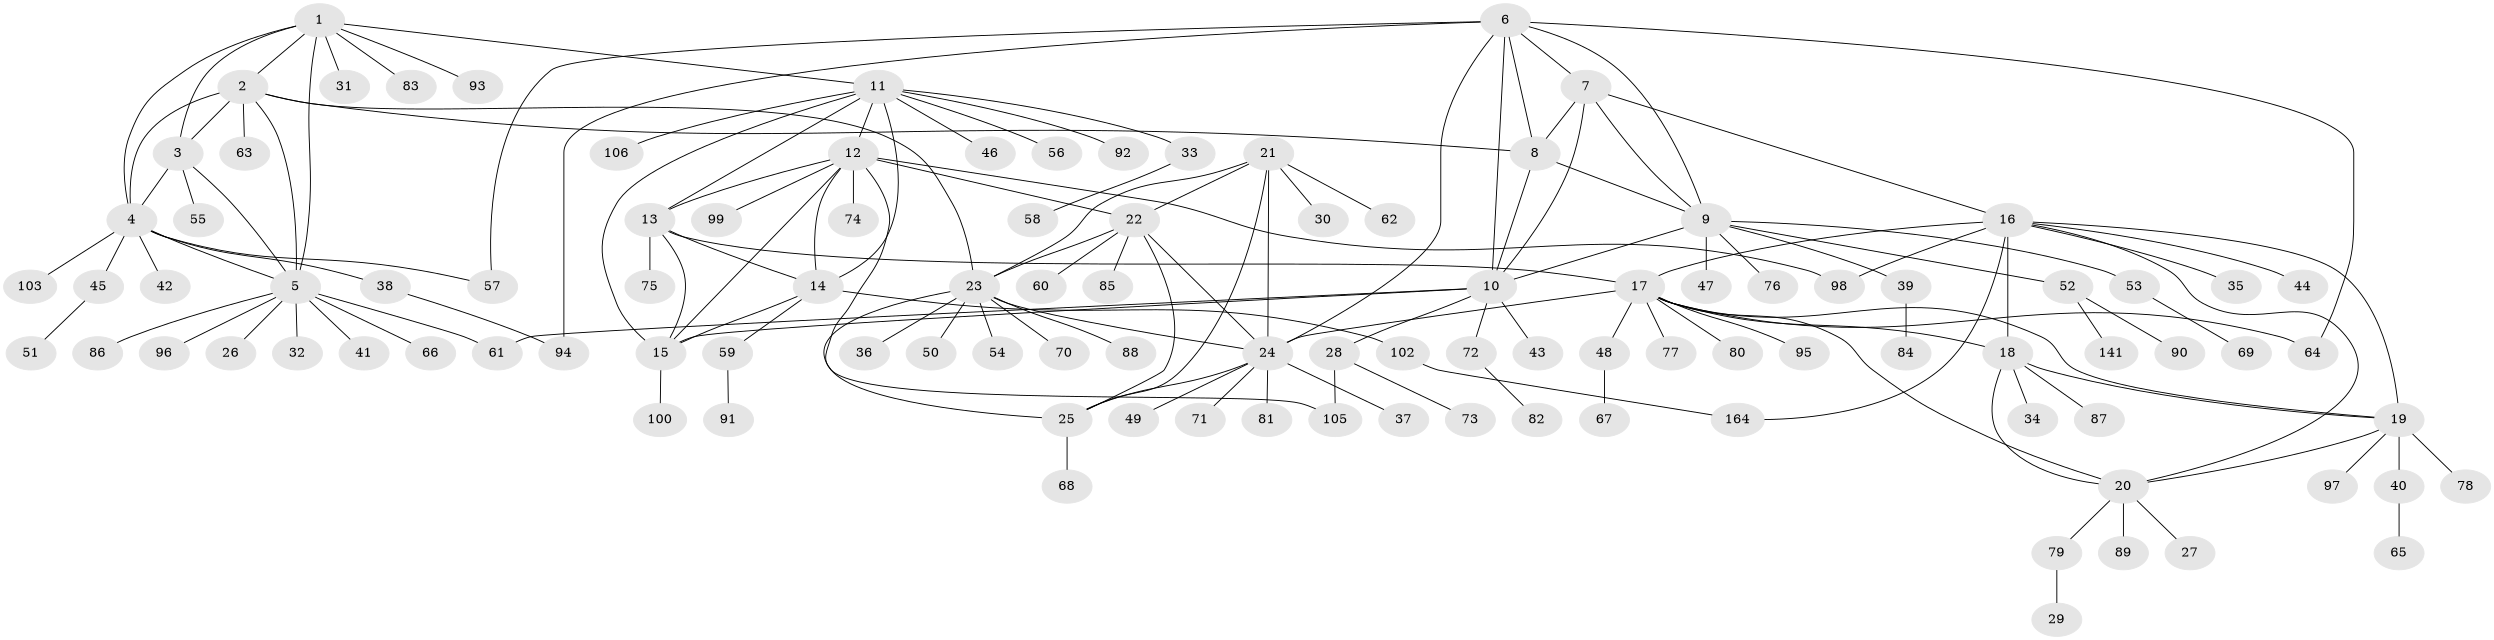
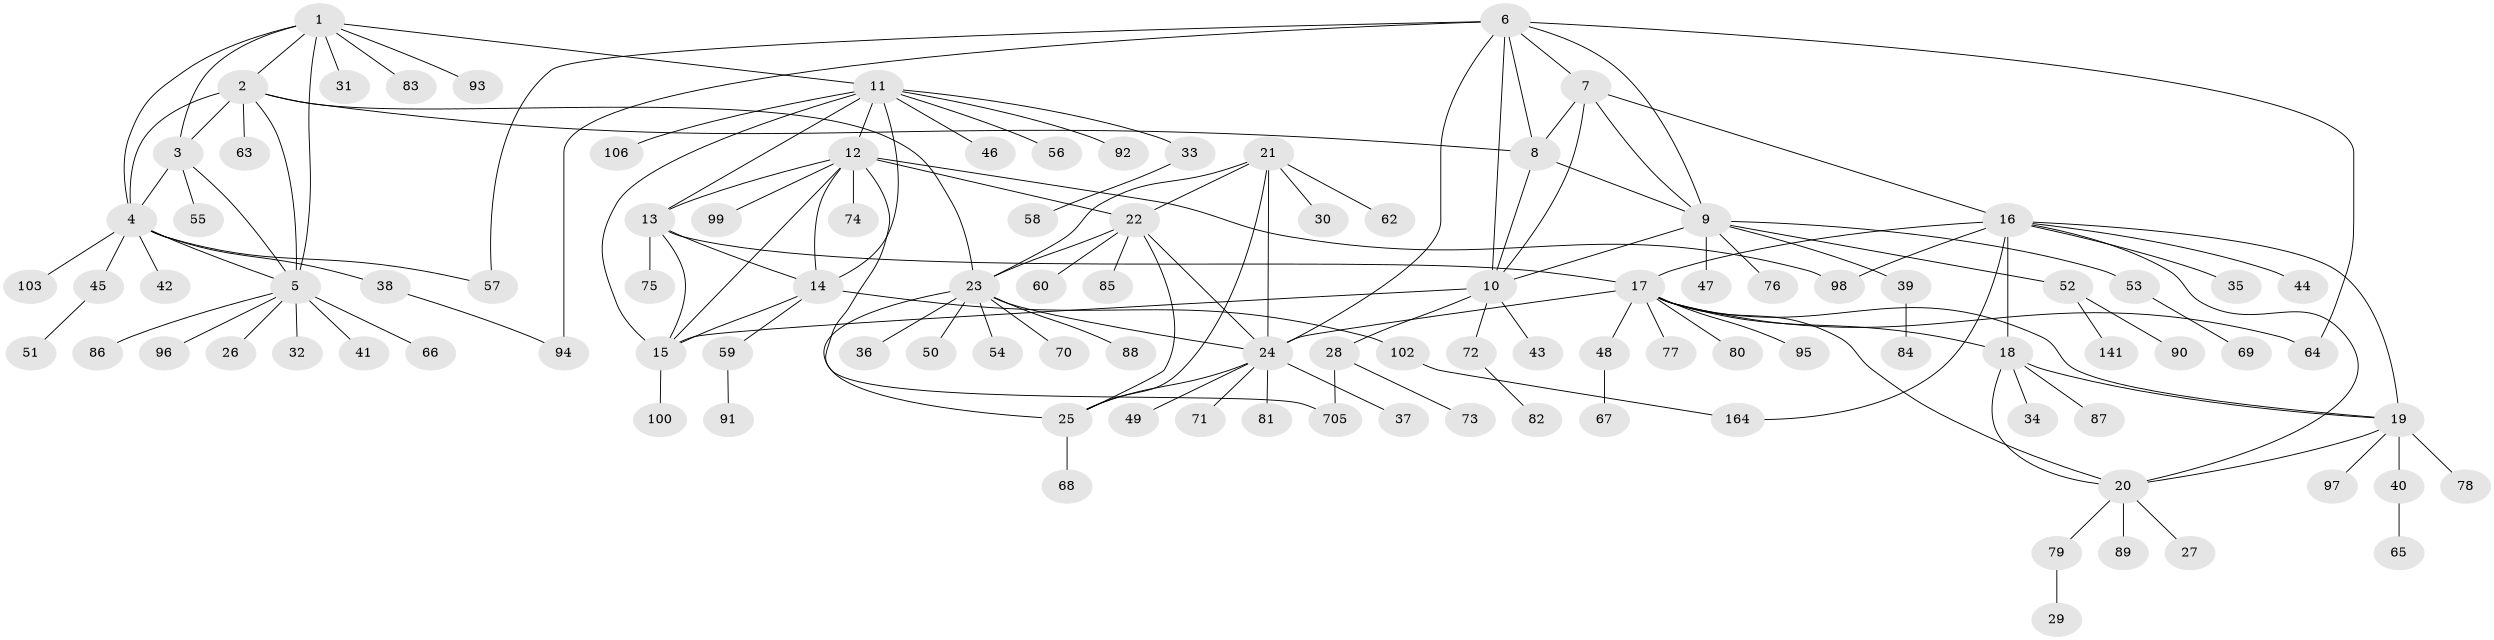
(497, 353) -> none
(1335, 420) -> (1335, 420)
